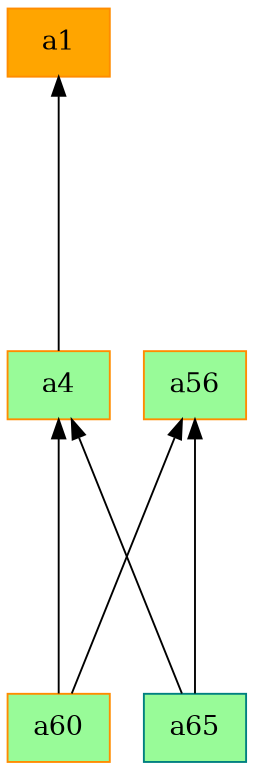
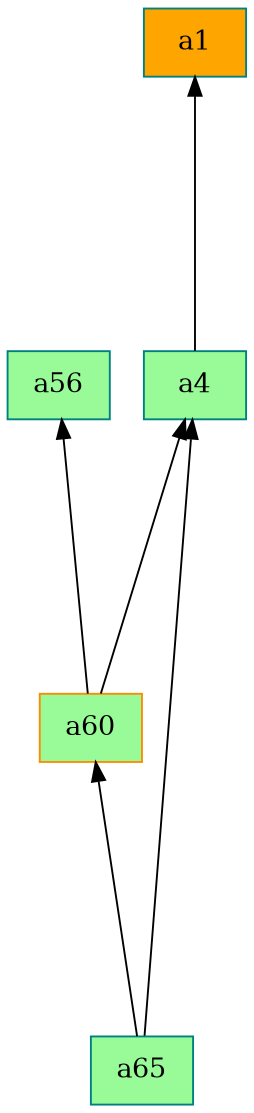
(59, 43) -> (195, 43)
(59, 385) -> (195, 385)
(195, 385) -> (59, 385)
(195, 566) -> (118, 909)
